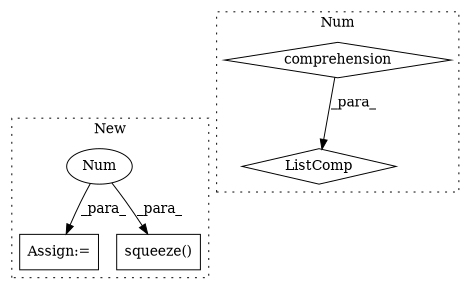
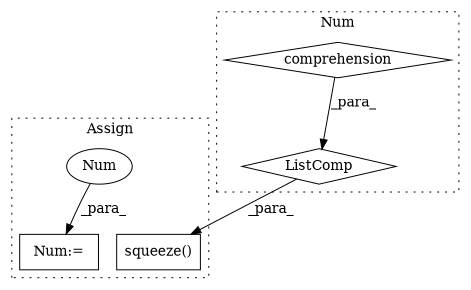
(110, 129) -> (110, 129)
(128, 204) -> (248, 204)
(59, 252) -> (59, 252)
